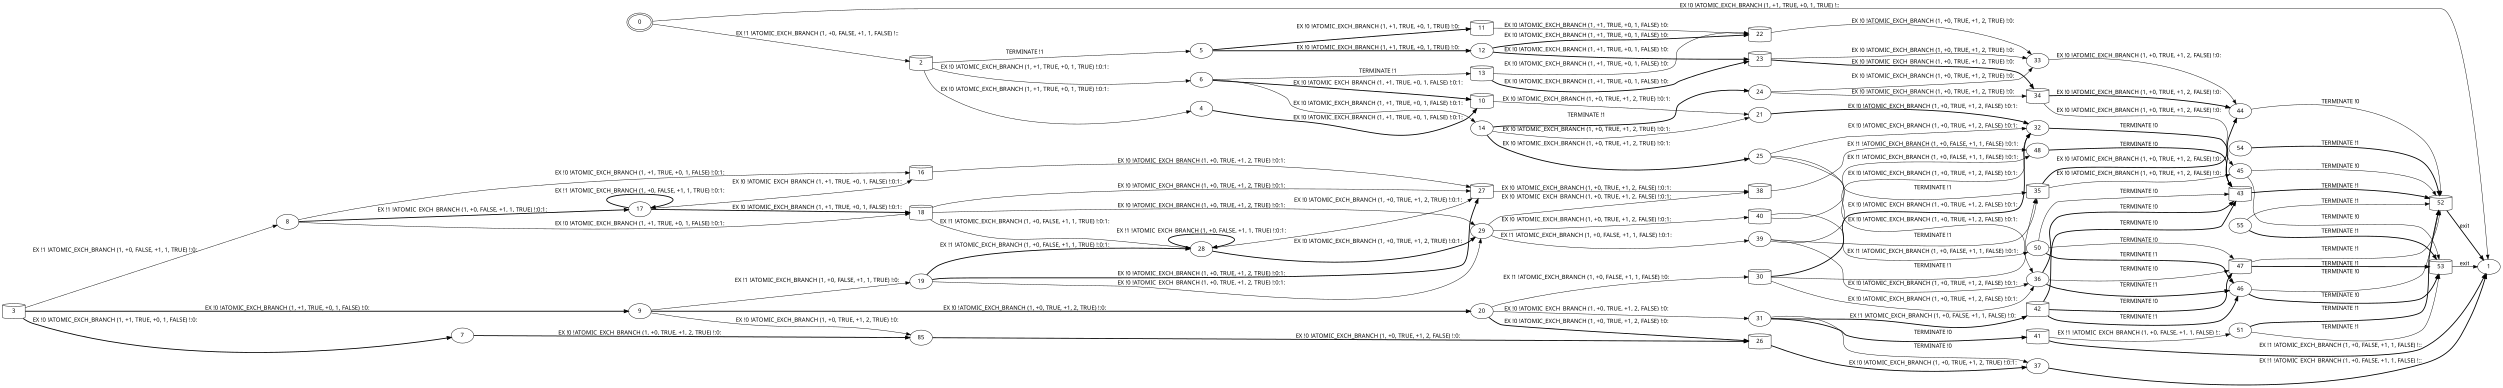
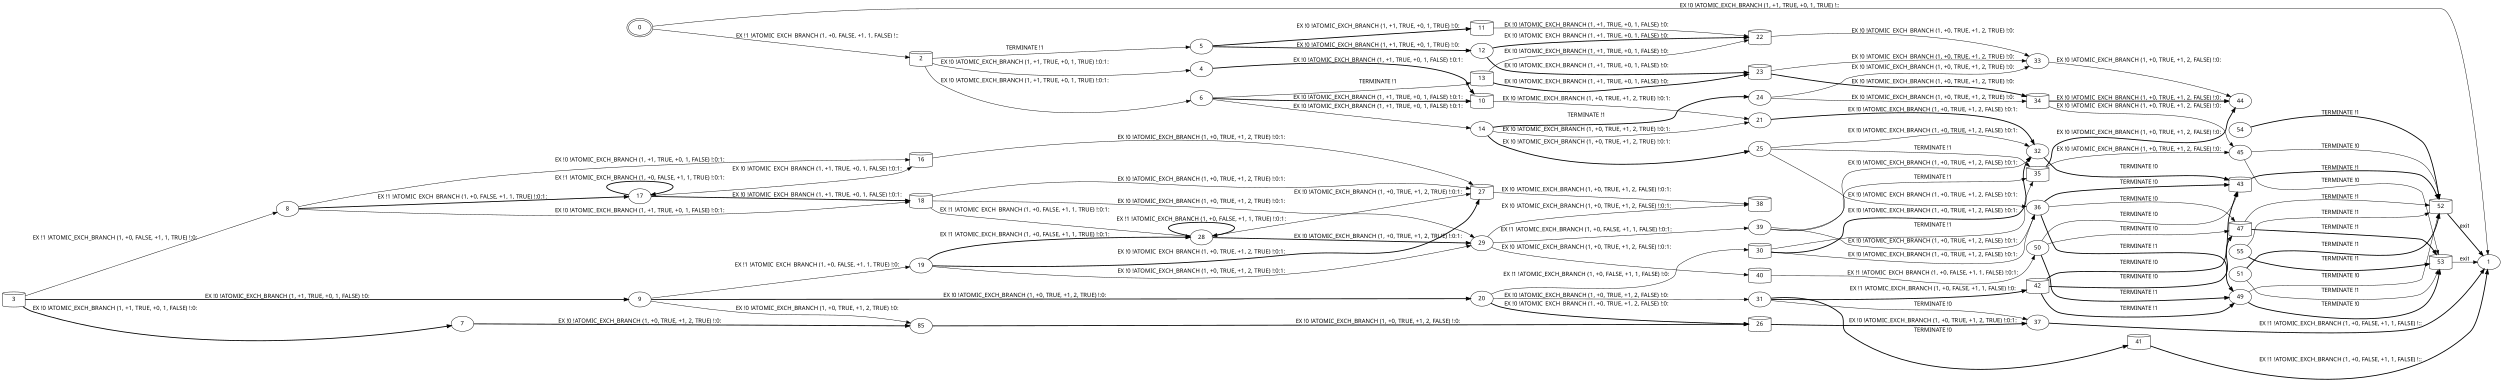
(2368, 112) -> none
(2038, 151) -> none
(2240, 289) -> (2240, 297)
(2138, 341) -> none
